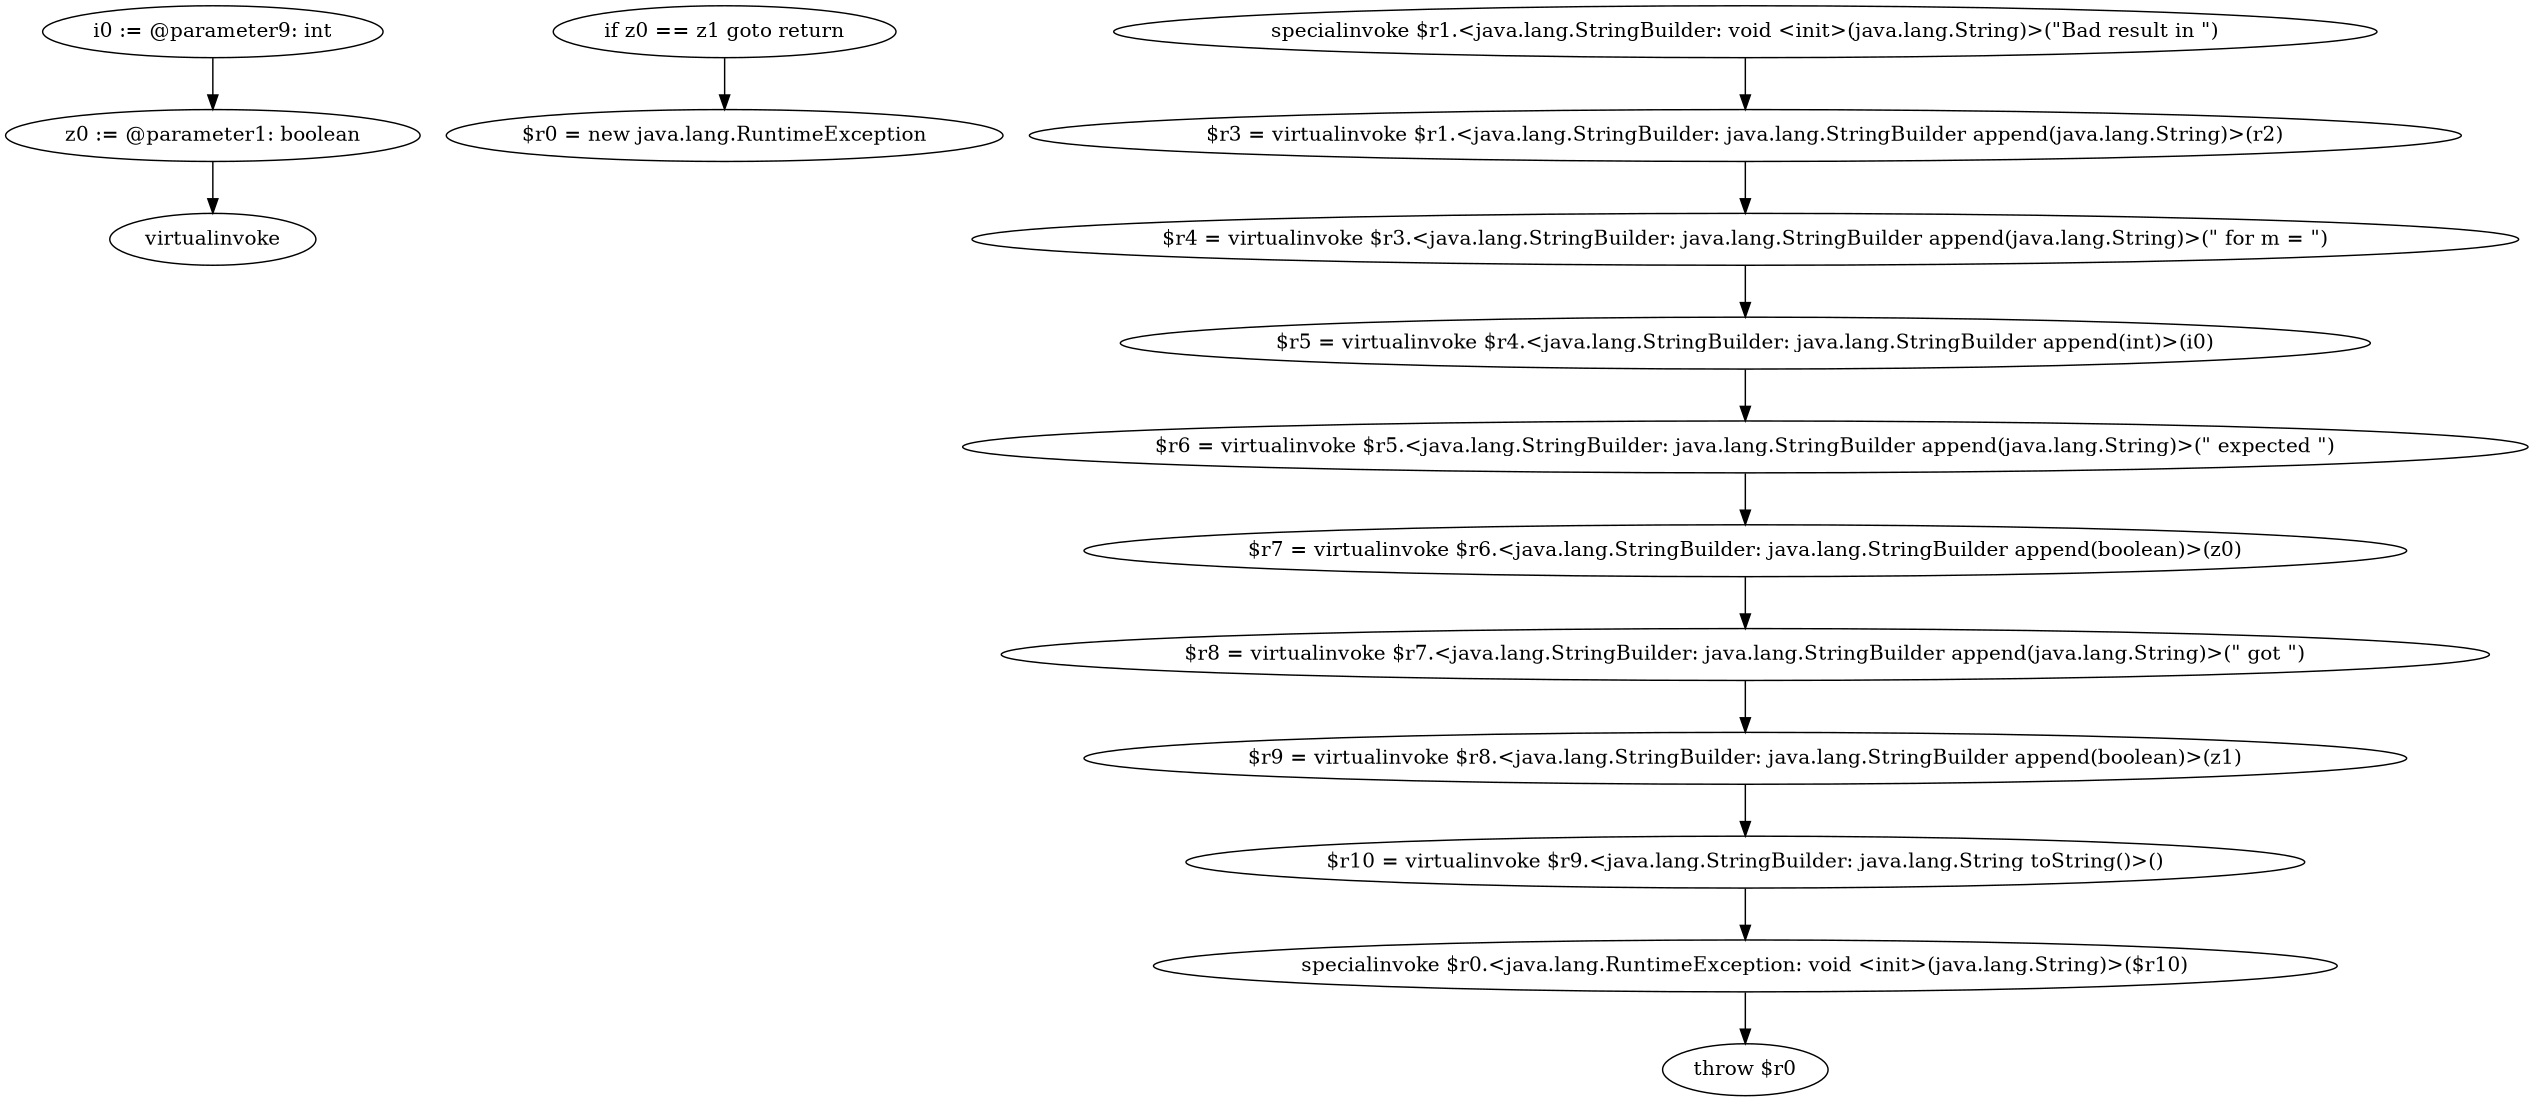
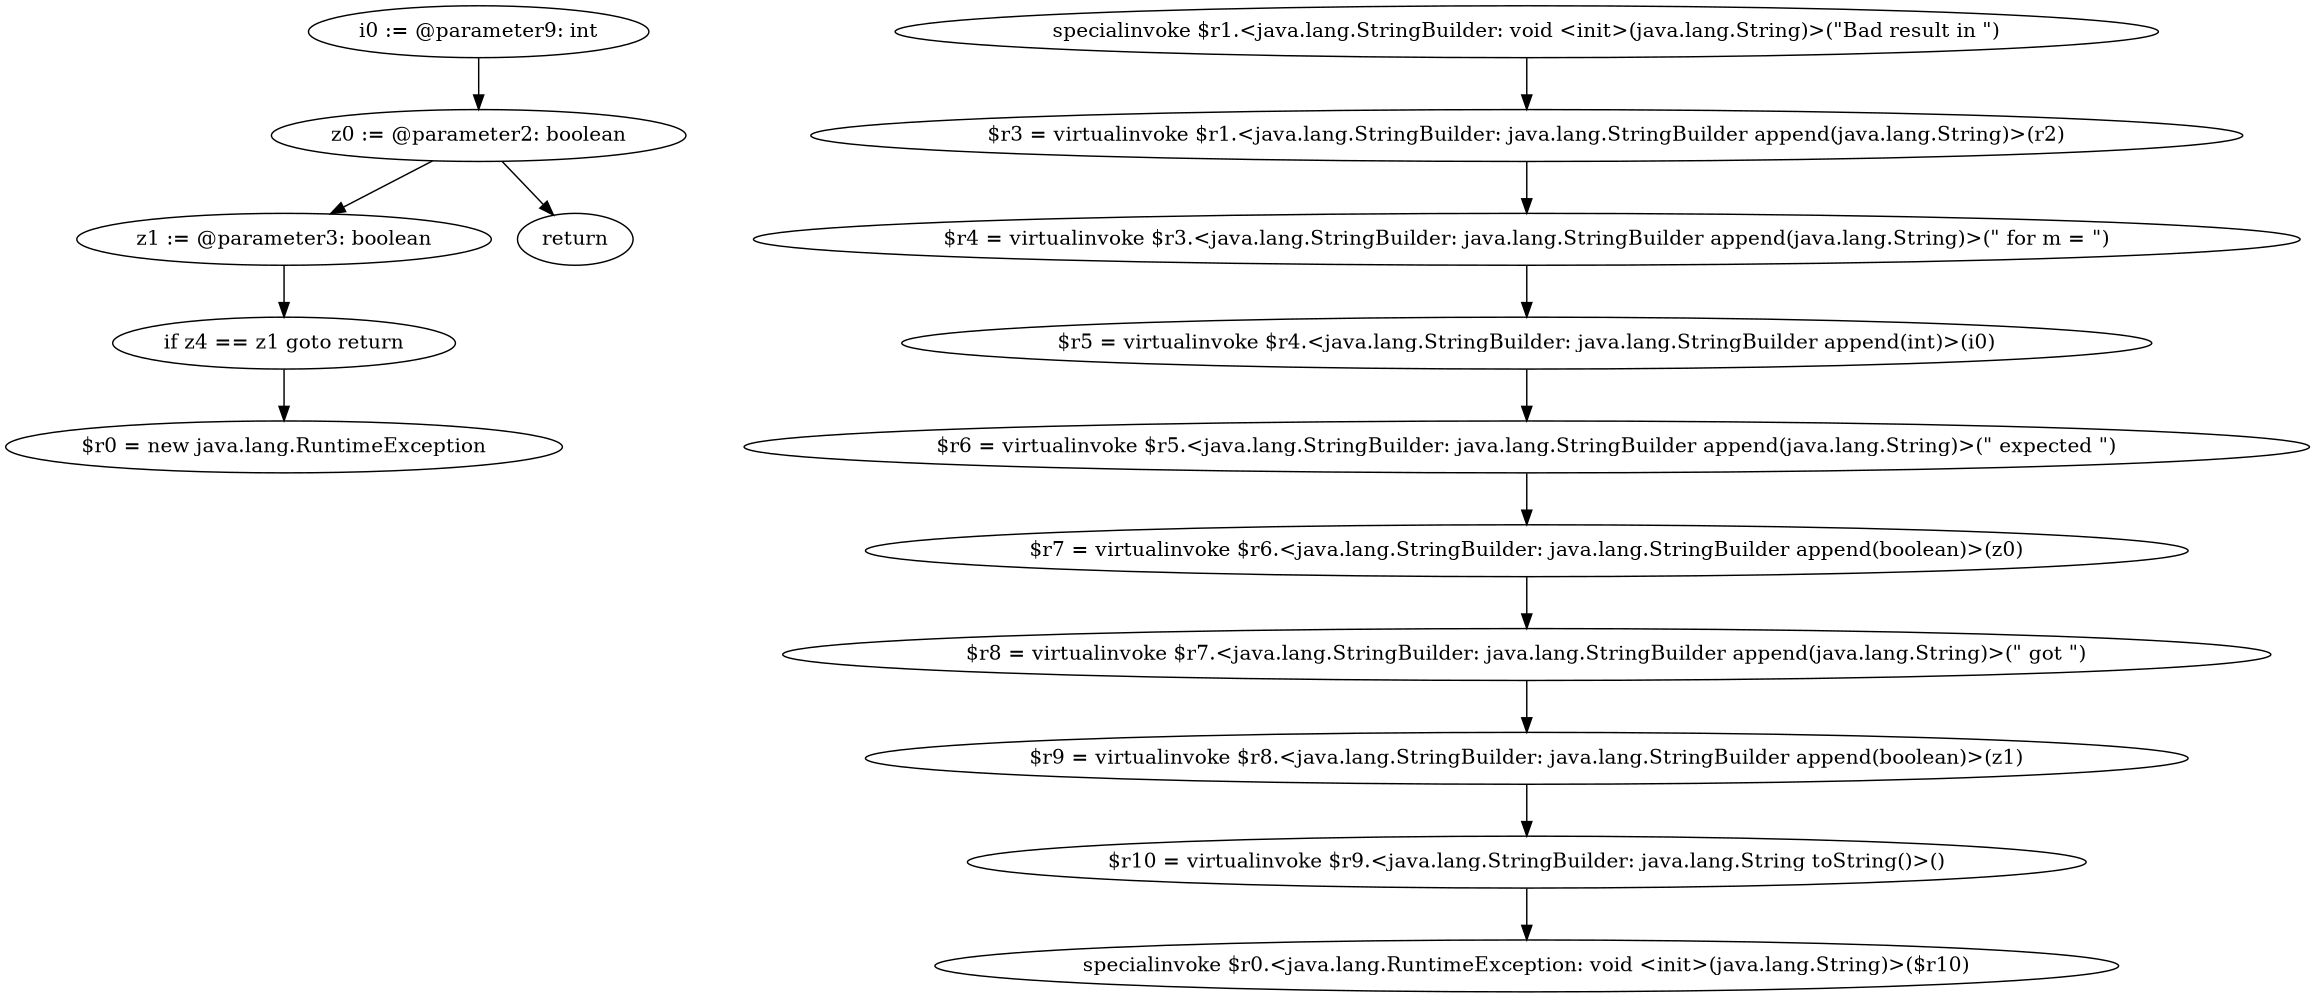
(725, 32) -> (284, 343)
(213, 136) -> (479, 136)
(213, 239) -> (575, 239)
none -> (284, 239)
(1745, 1070) -> none
